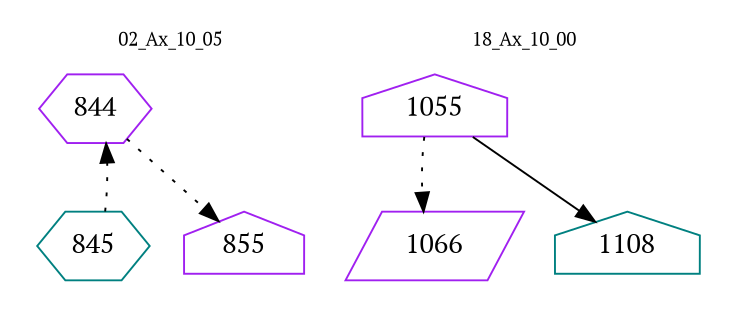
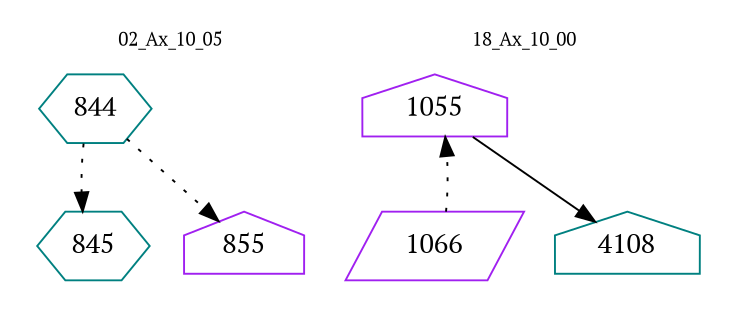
(95, 109) -> (95, 109)
(422, 164) -> (448, 184)
(107, 187) -> (82, 168)
(627, 246) -> (627, 246)
